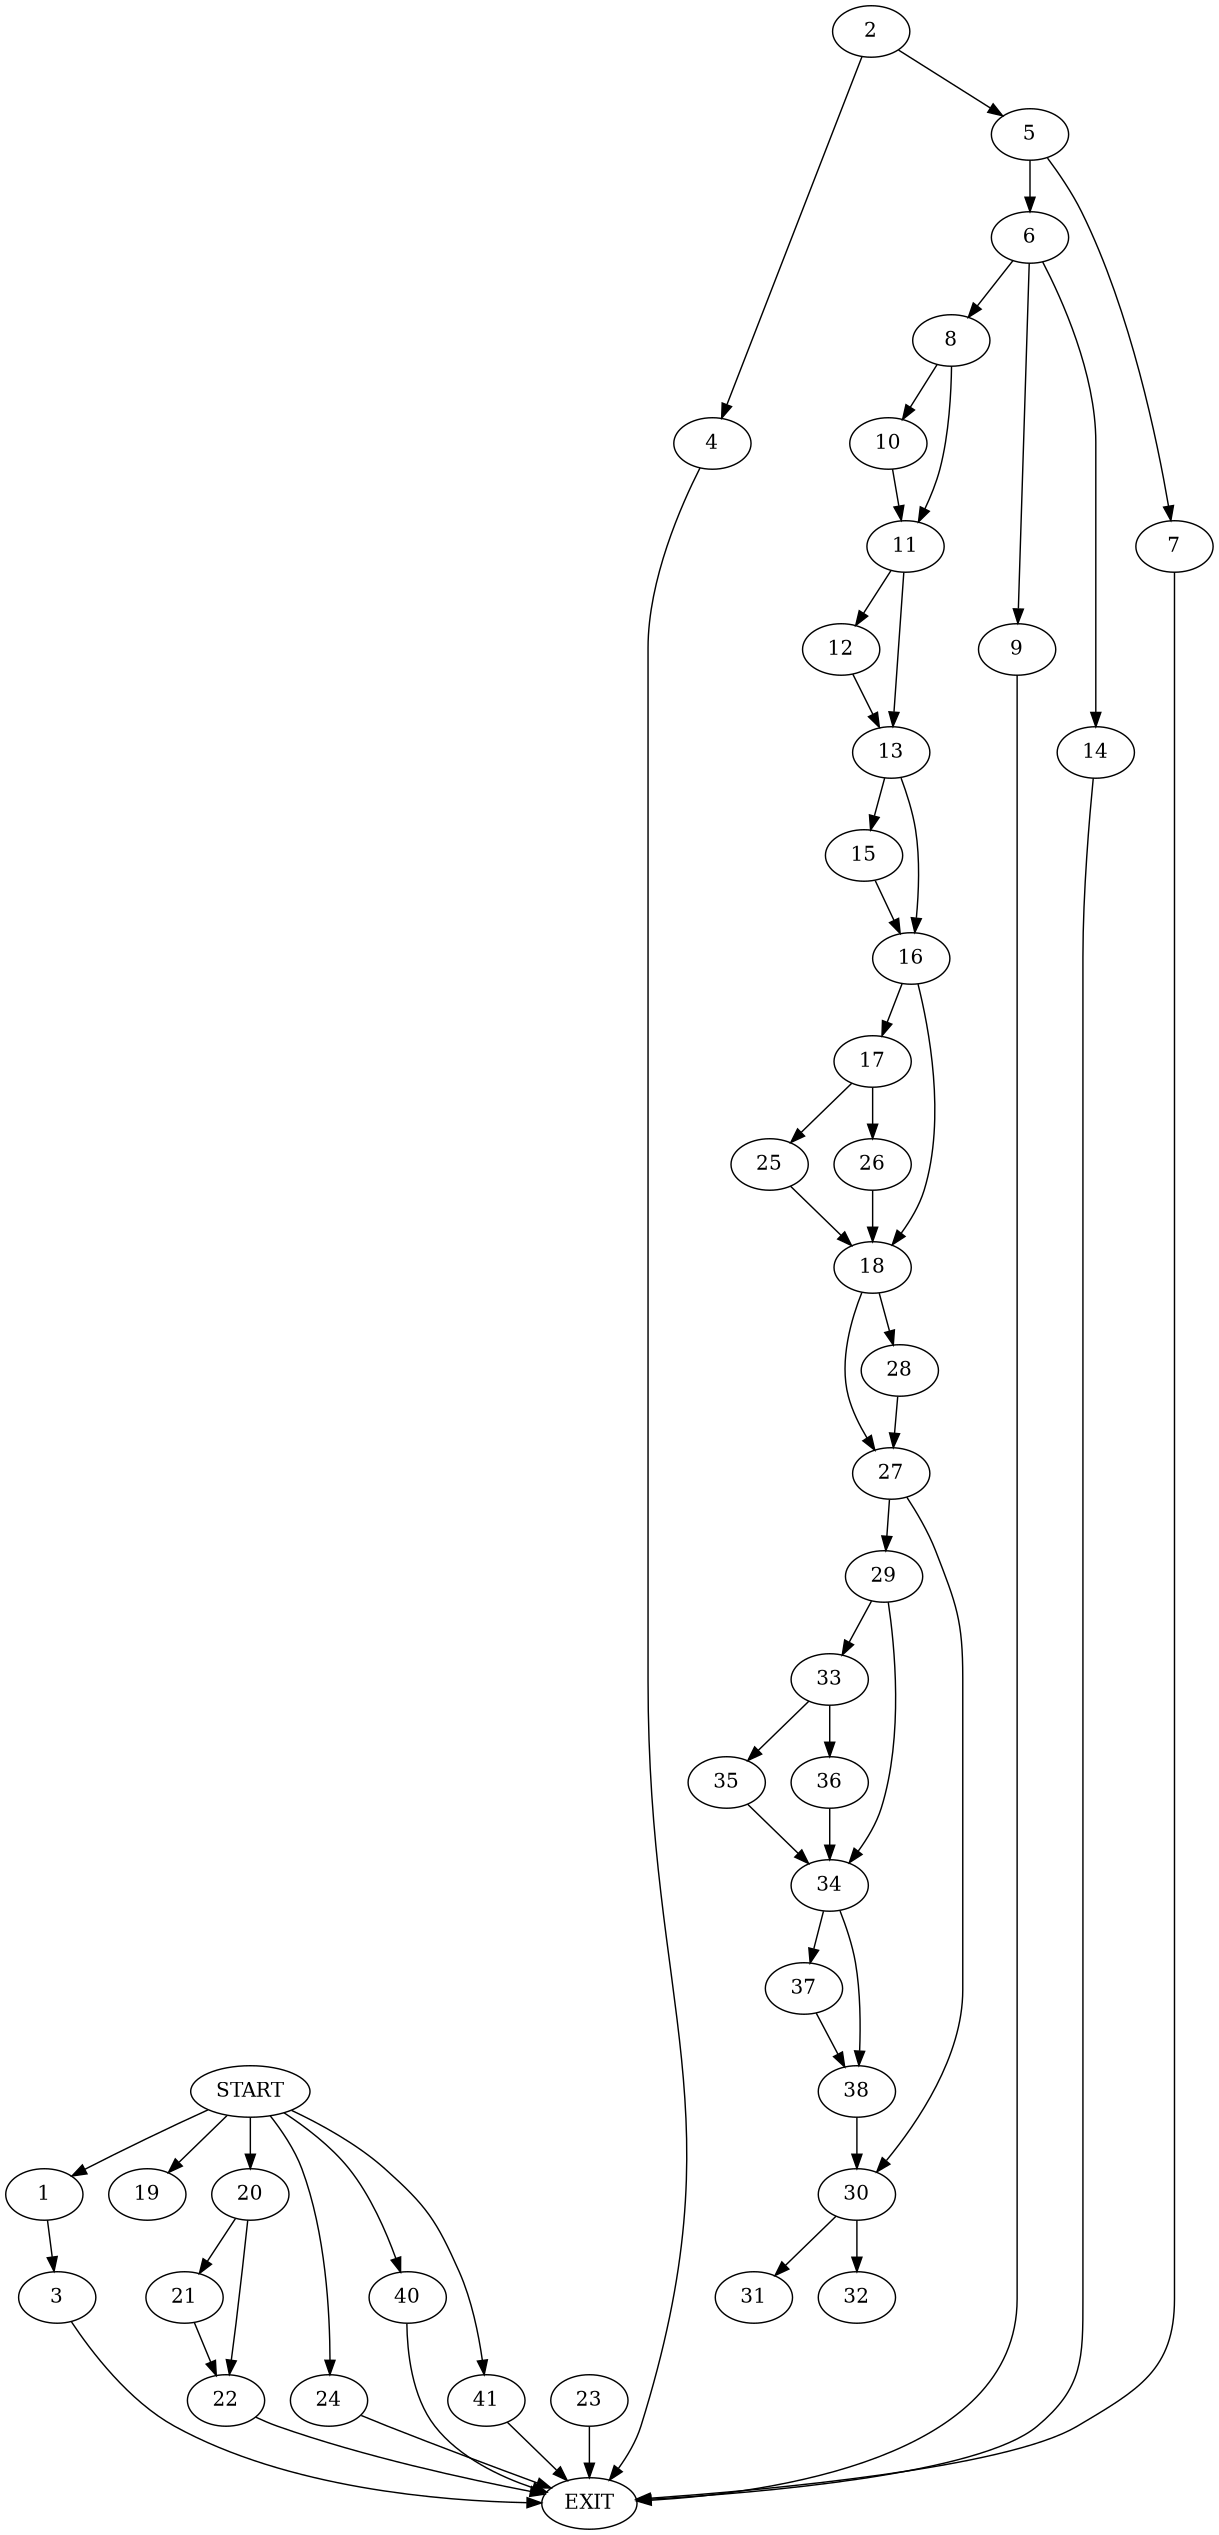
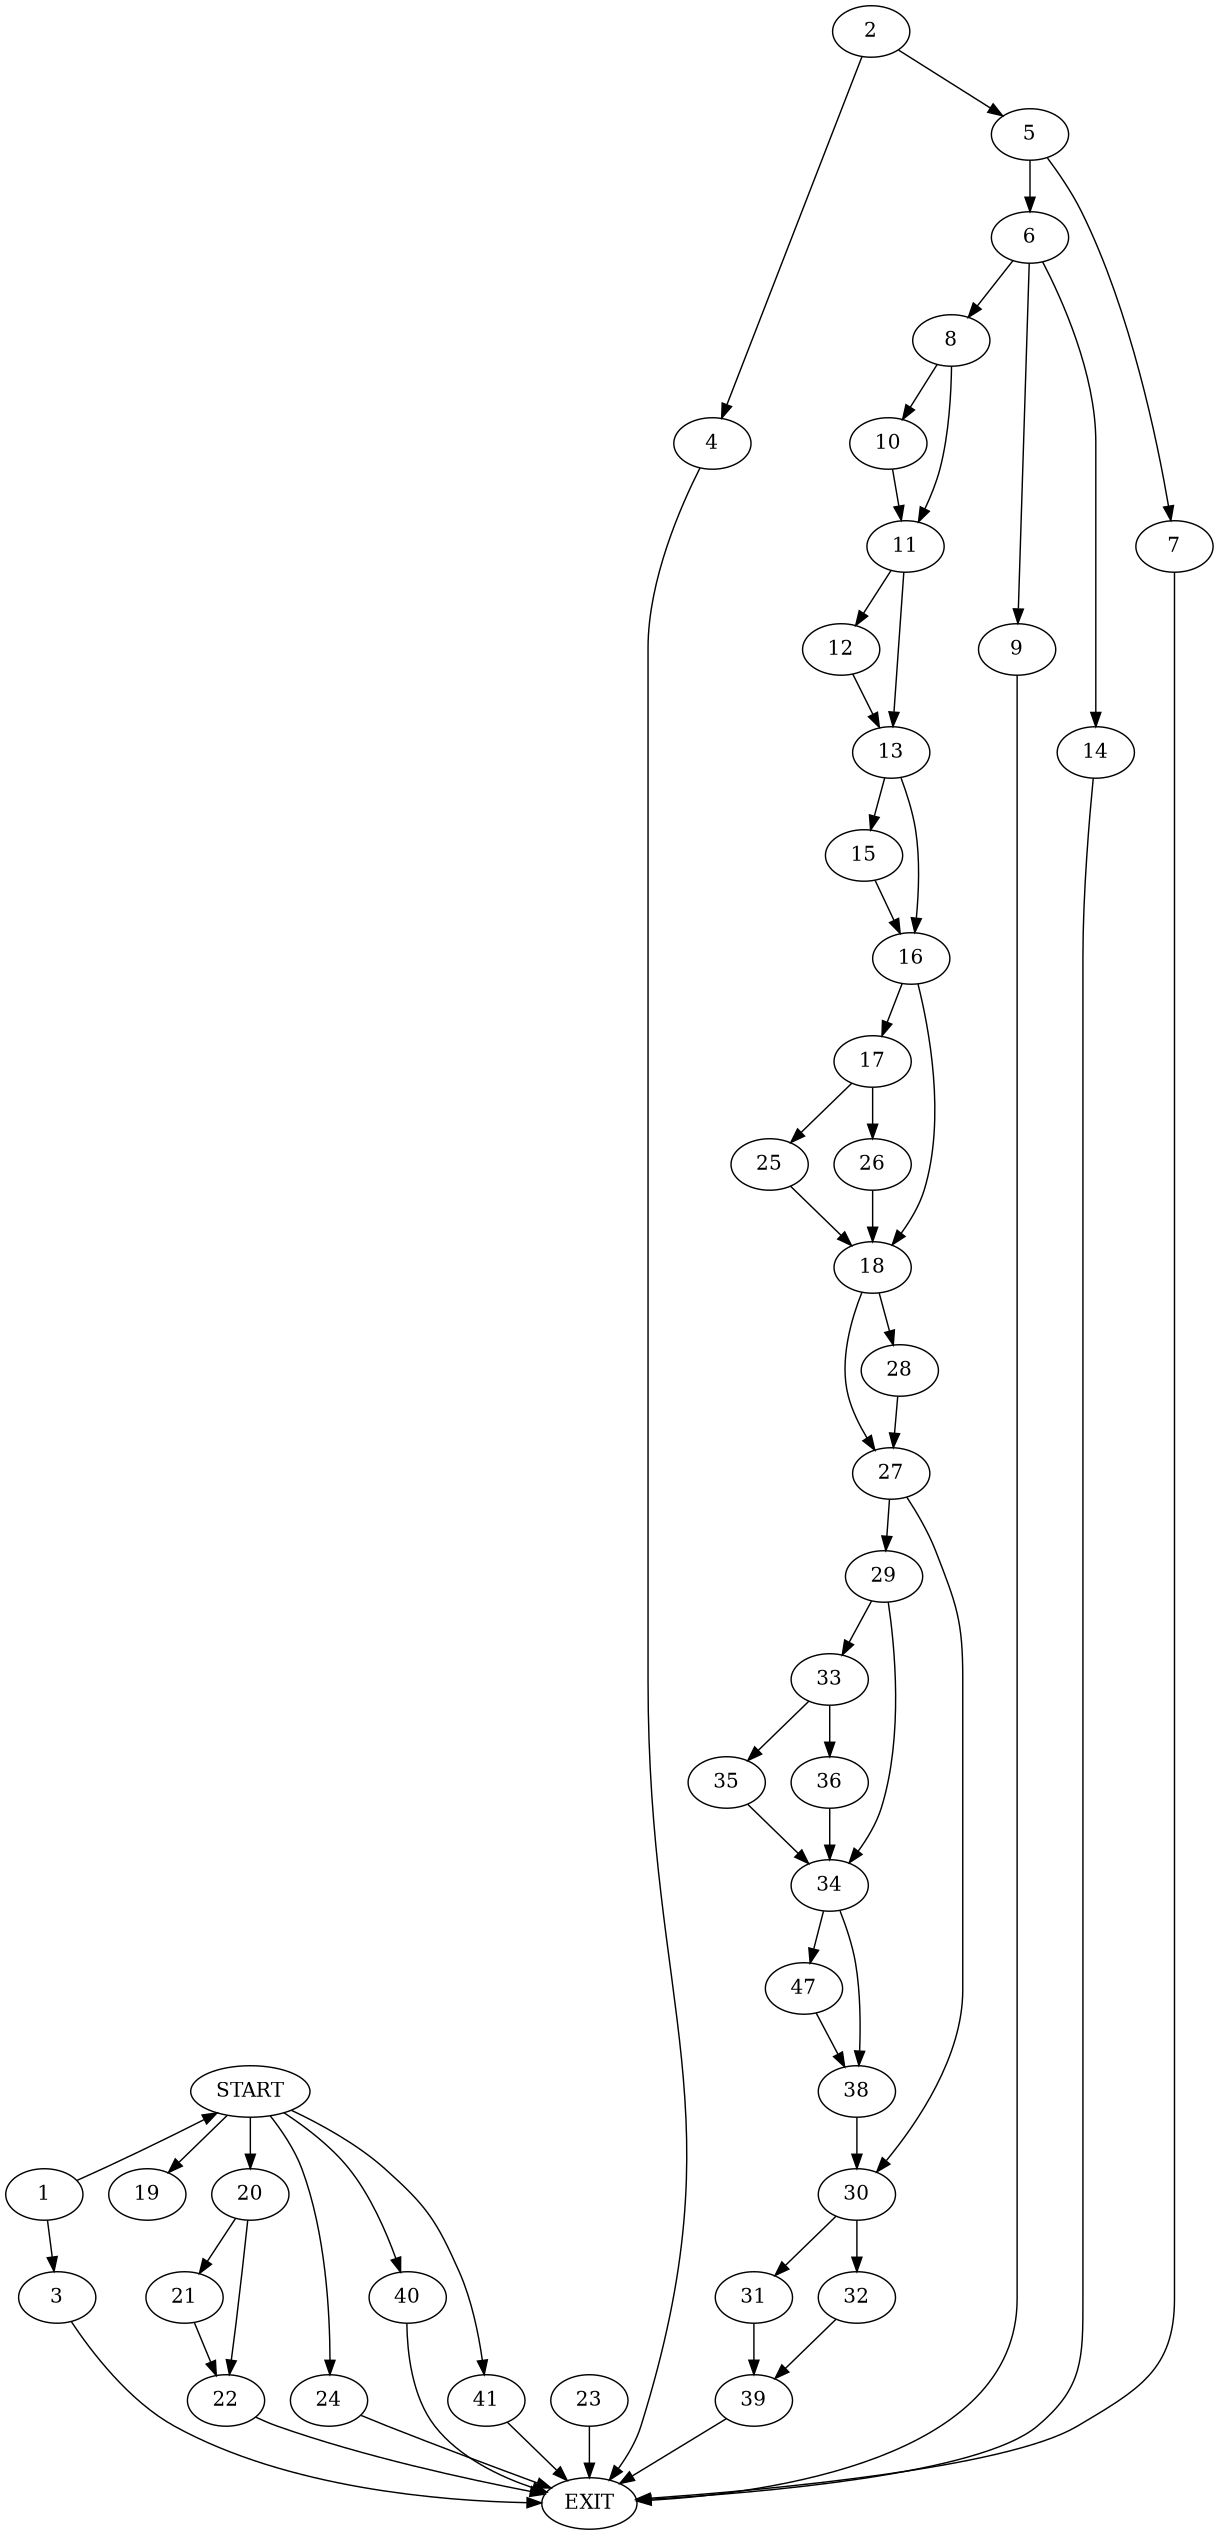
(804, 1988) -> (804, 1988)
(146, 2139) -> (141, 2151)
none -> (754, 2400)
